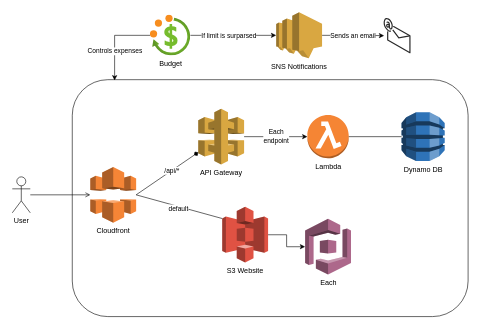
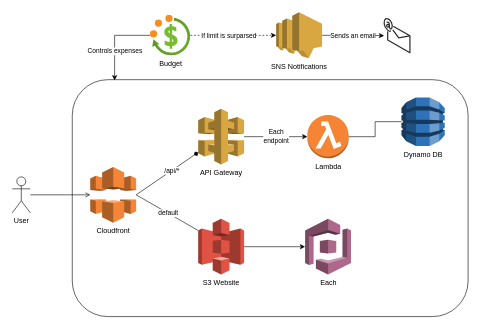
(263, 35) -> (263, 35)
(423, 137) -> (423, 122)
(245, 235) -> (221, 247)
